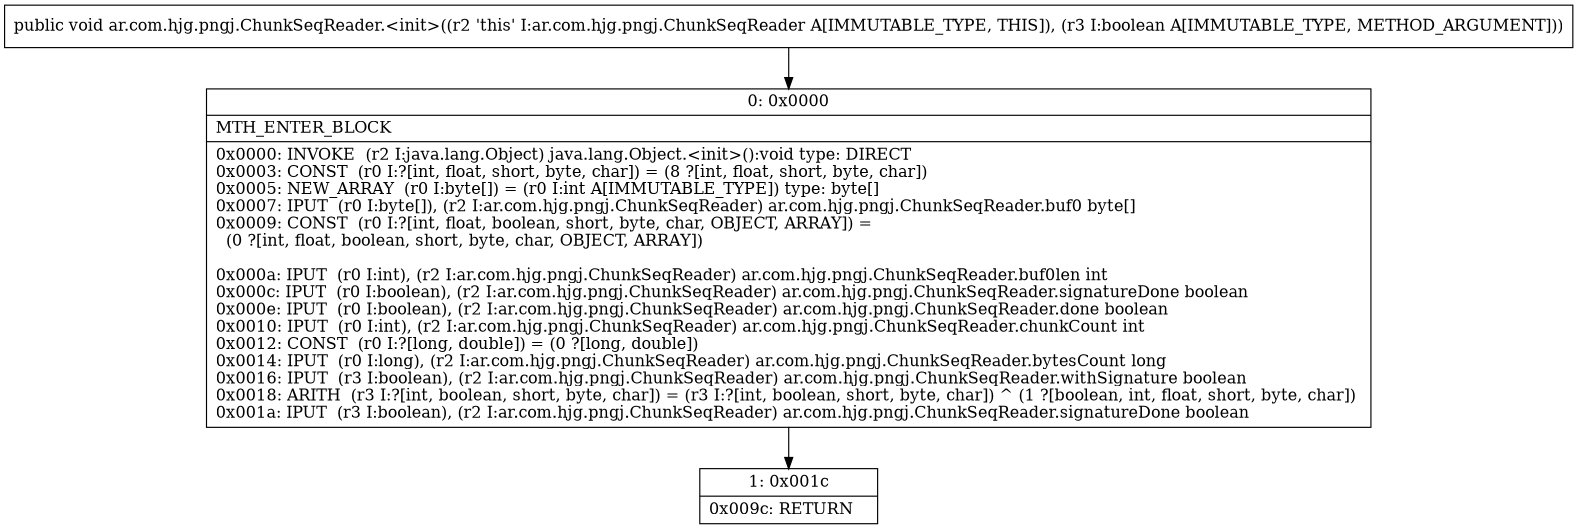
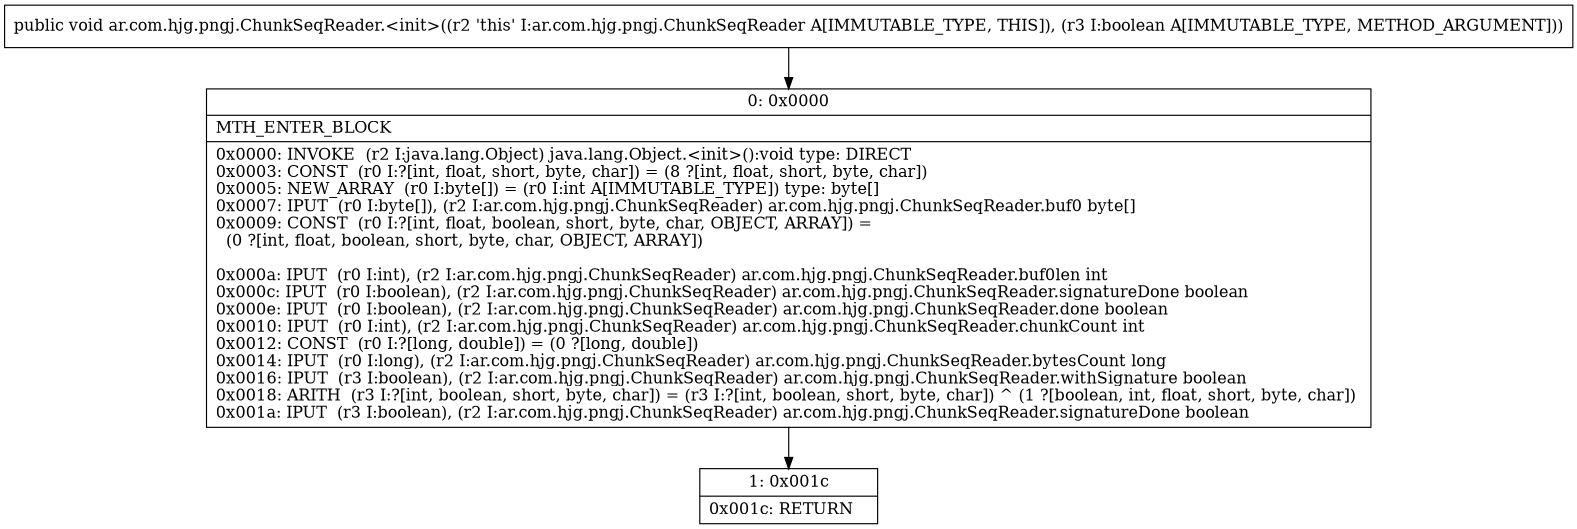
(789, 509) -> (789, 509)
